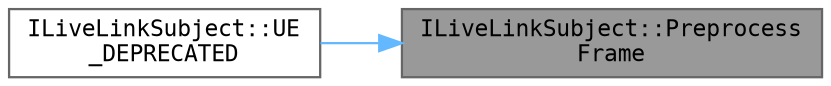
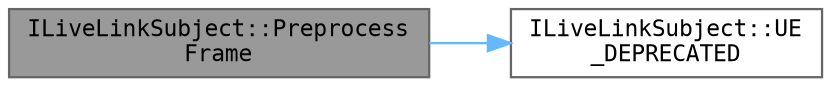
(350, 43) -> (458, 43)
